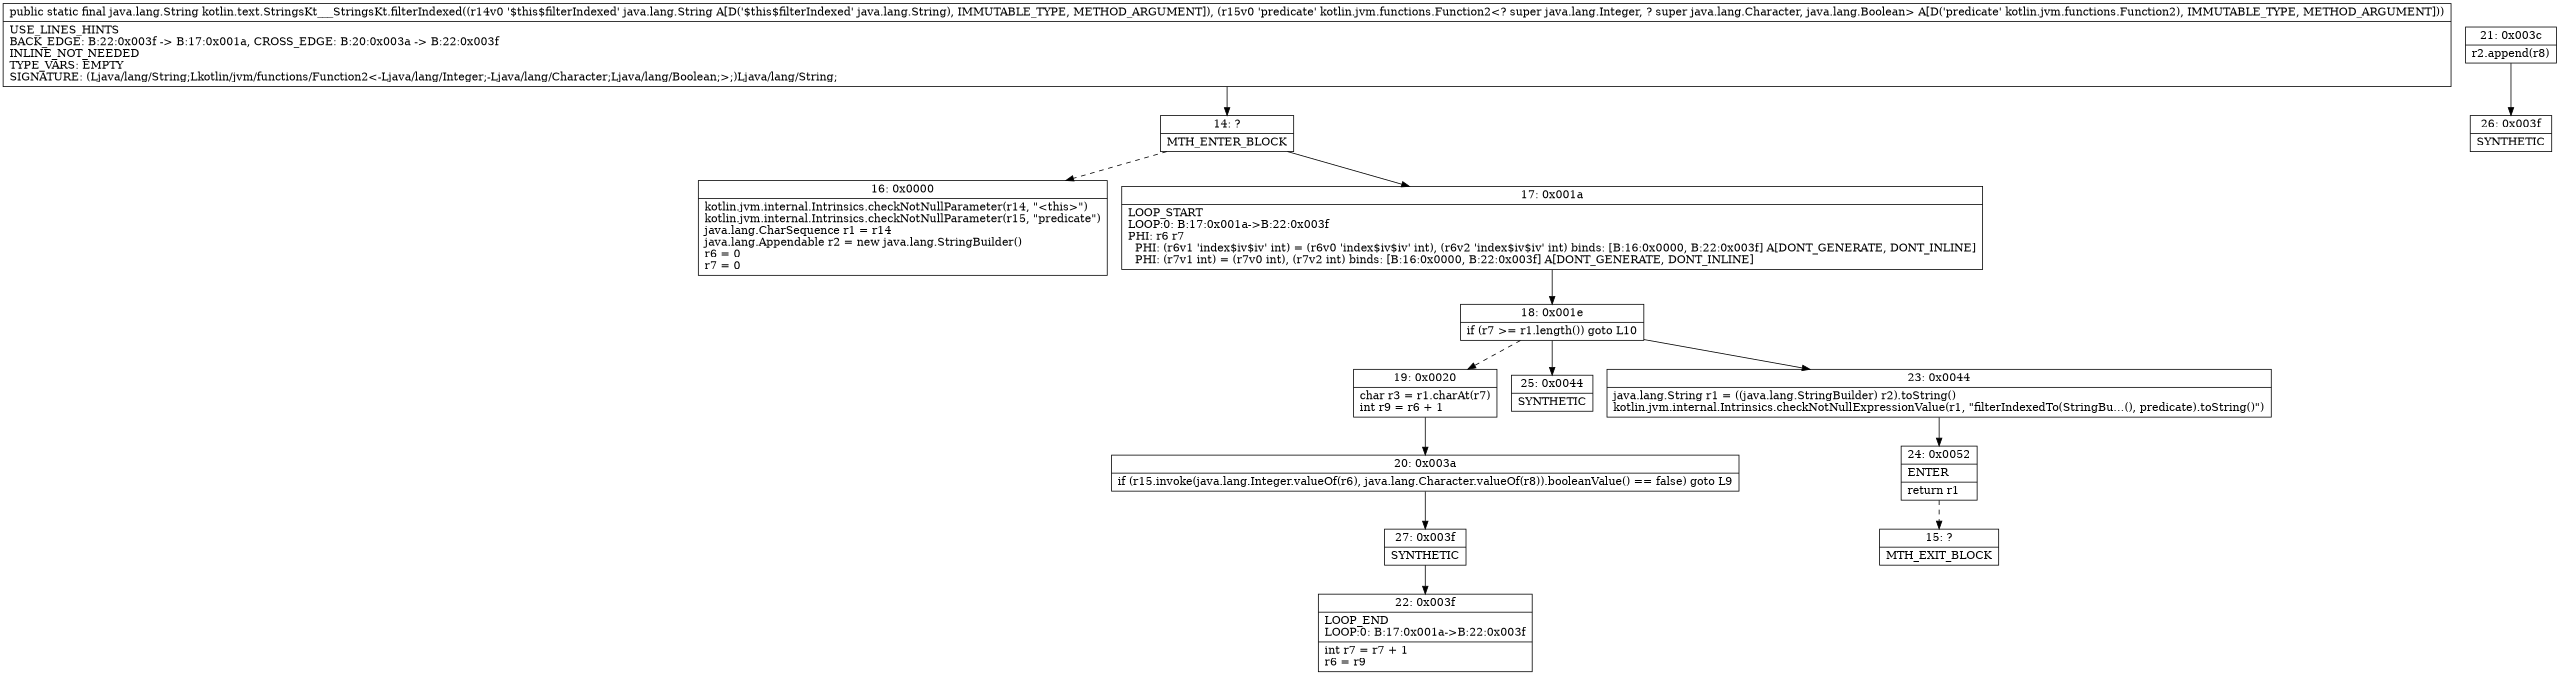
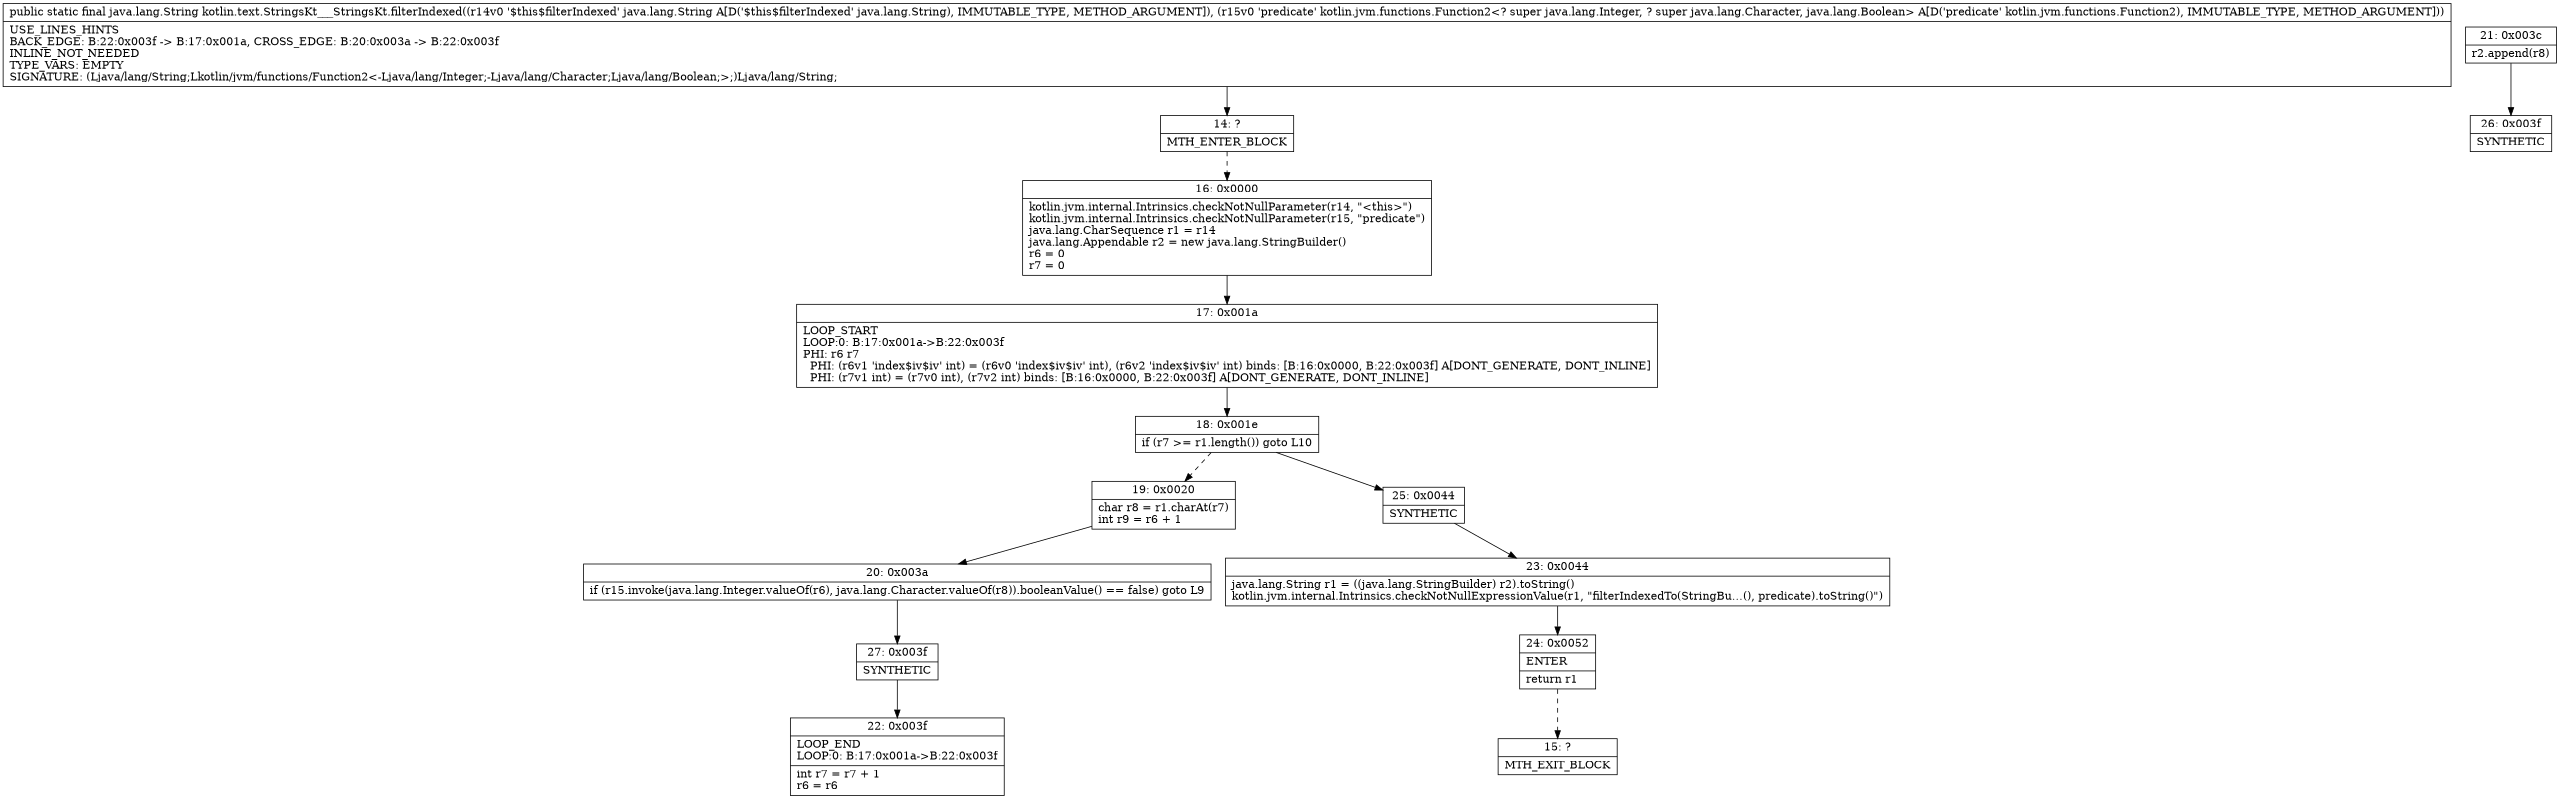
(1345, 168) -> (1227, 286)
(1723, 354) -> (1482, 539)
(1425, 396) -> (1164, 508)
(1345, 662) -> (817, 786)
